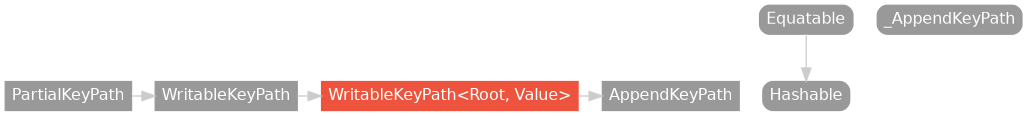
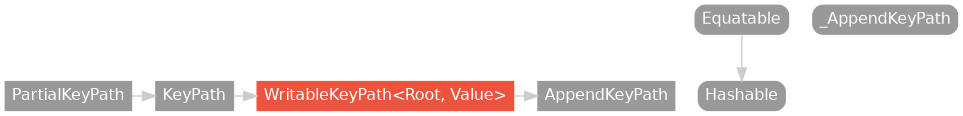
(226, 96) -> (195, 96)
